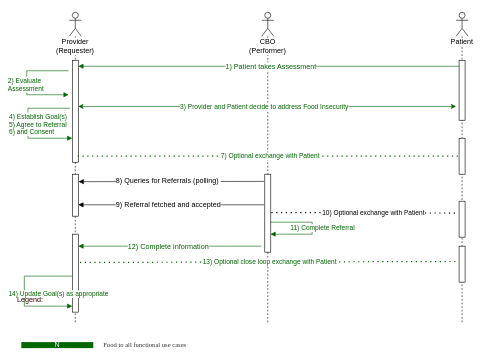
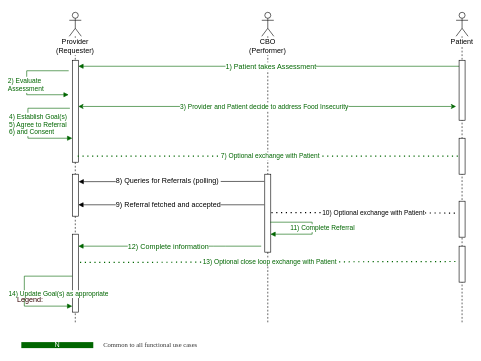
(155, 345) -> (159, 345)
